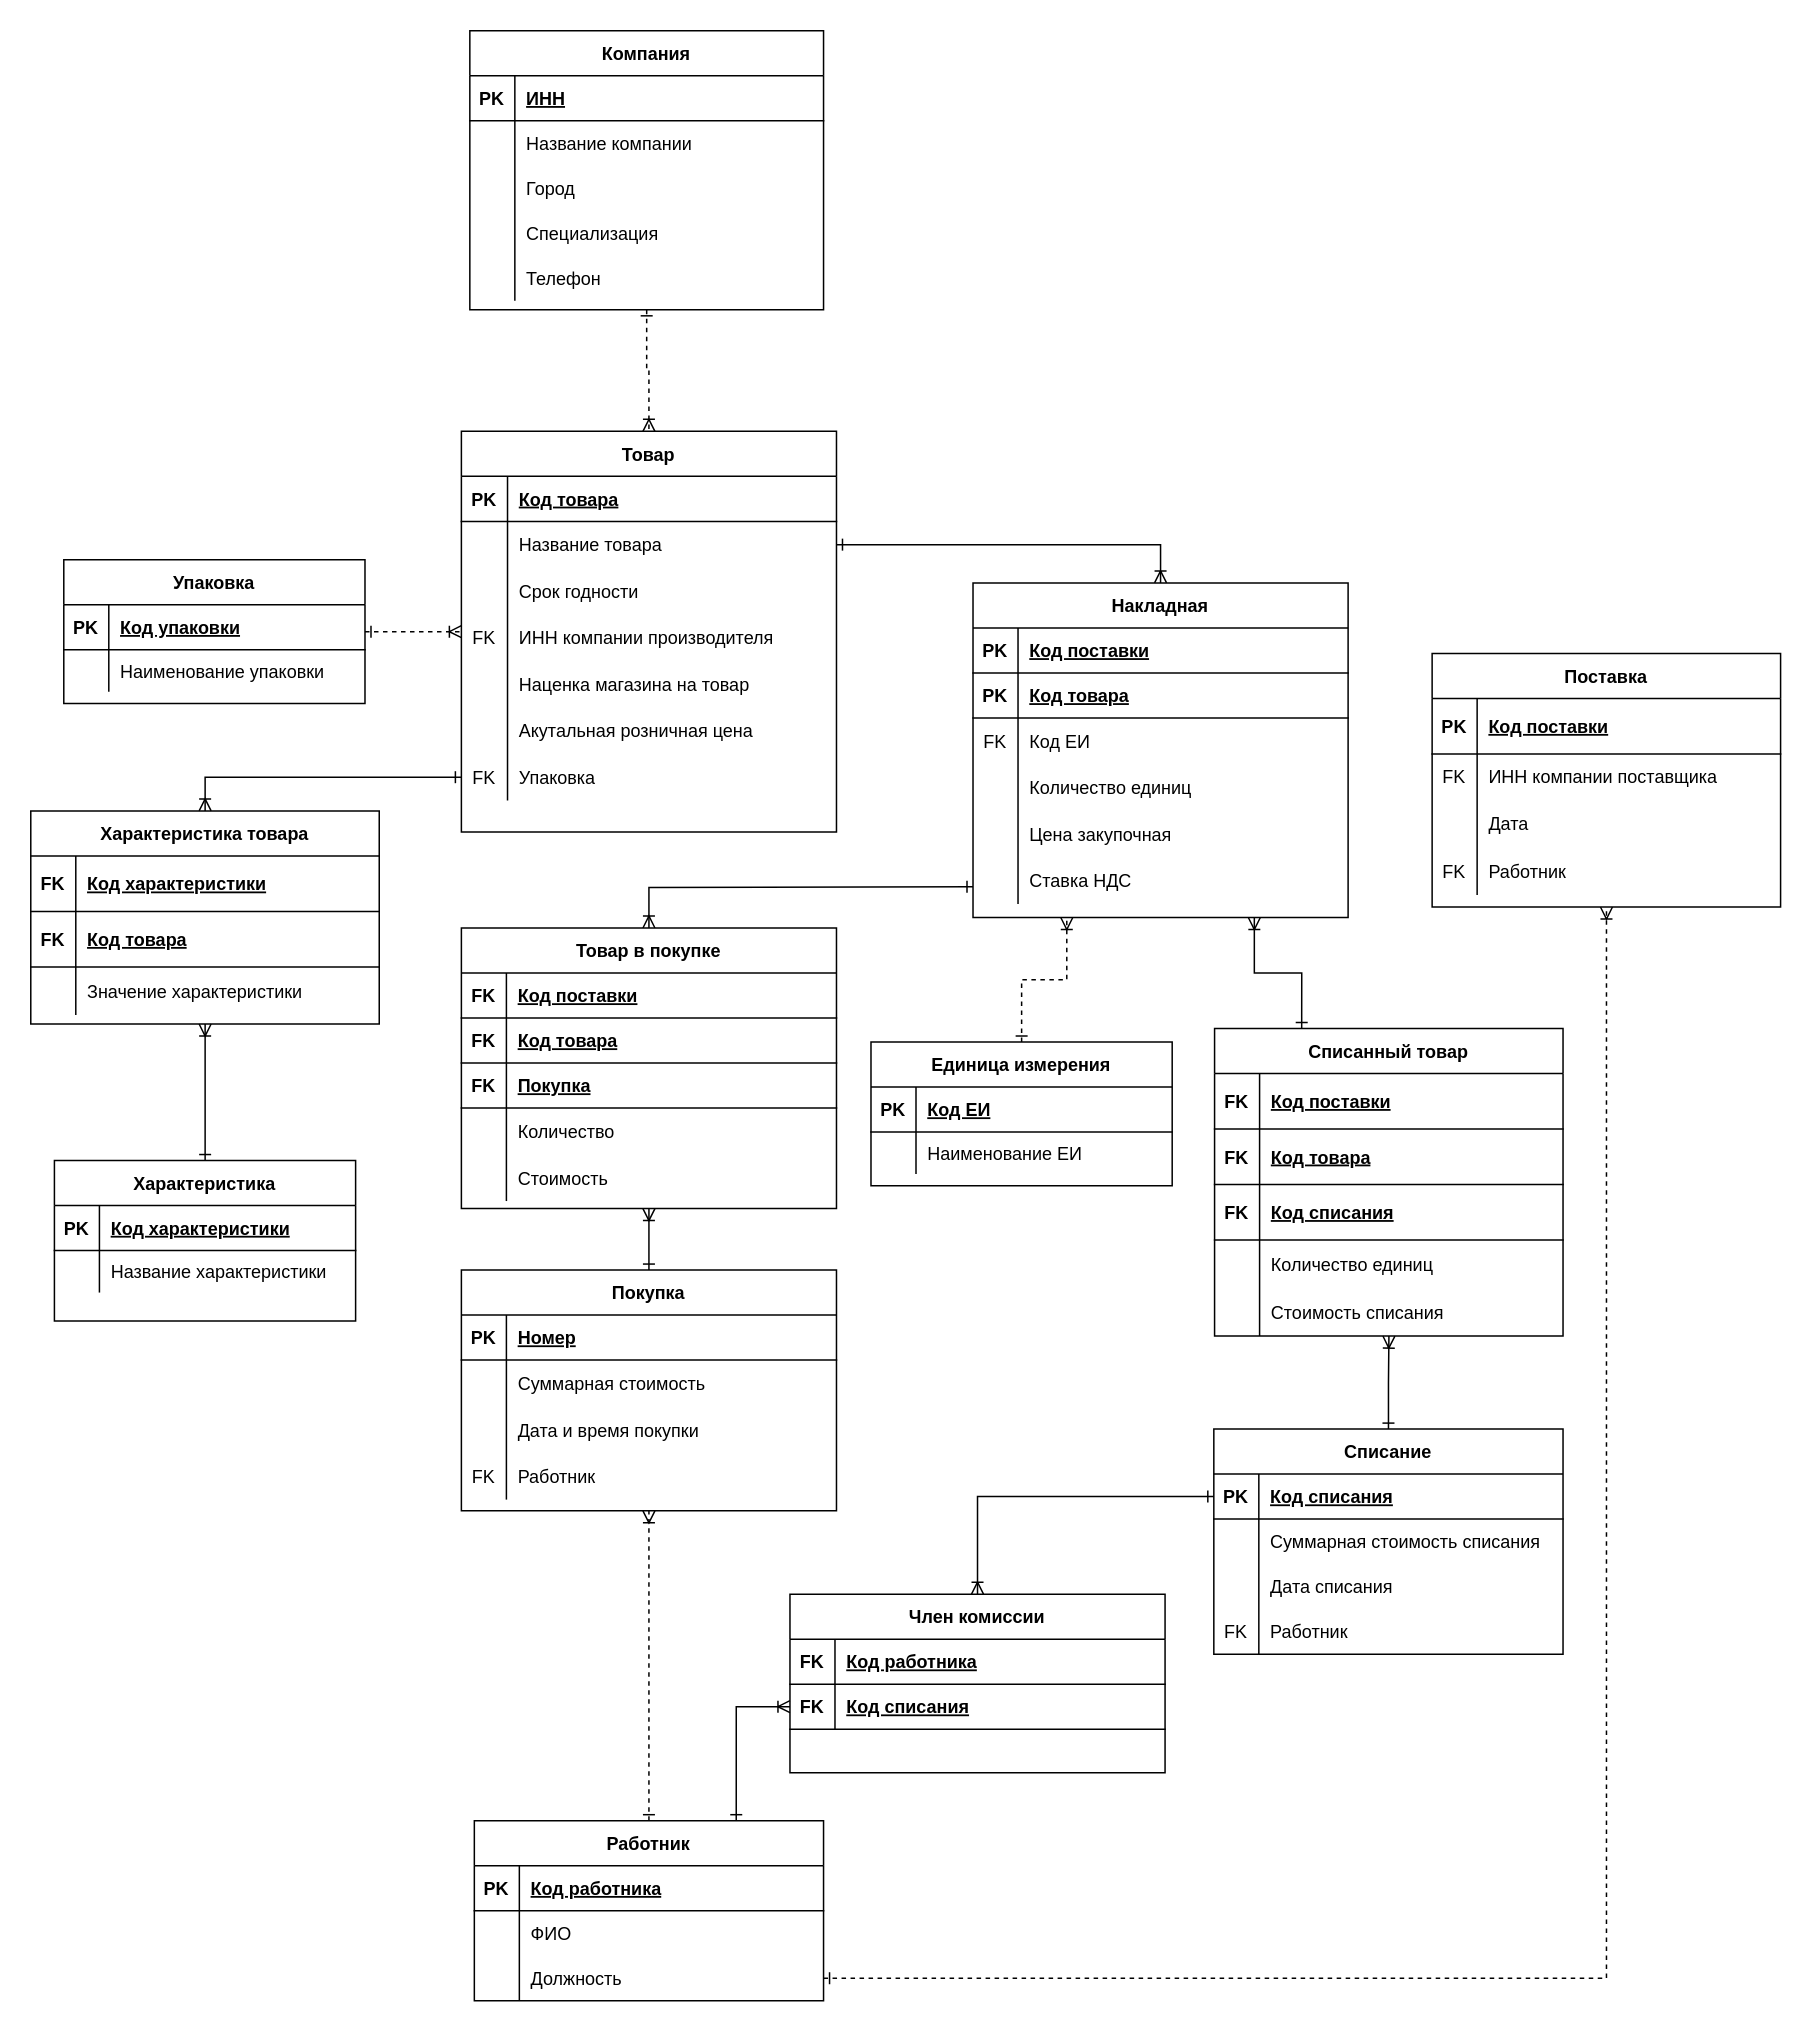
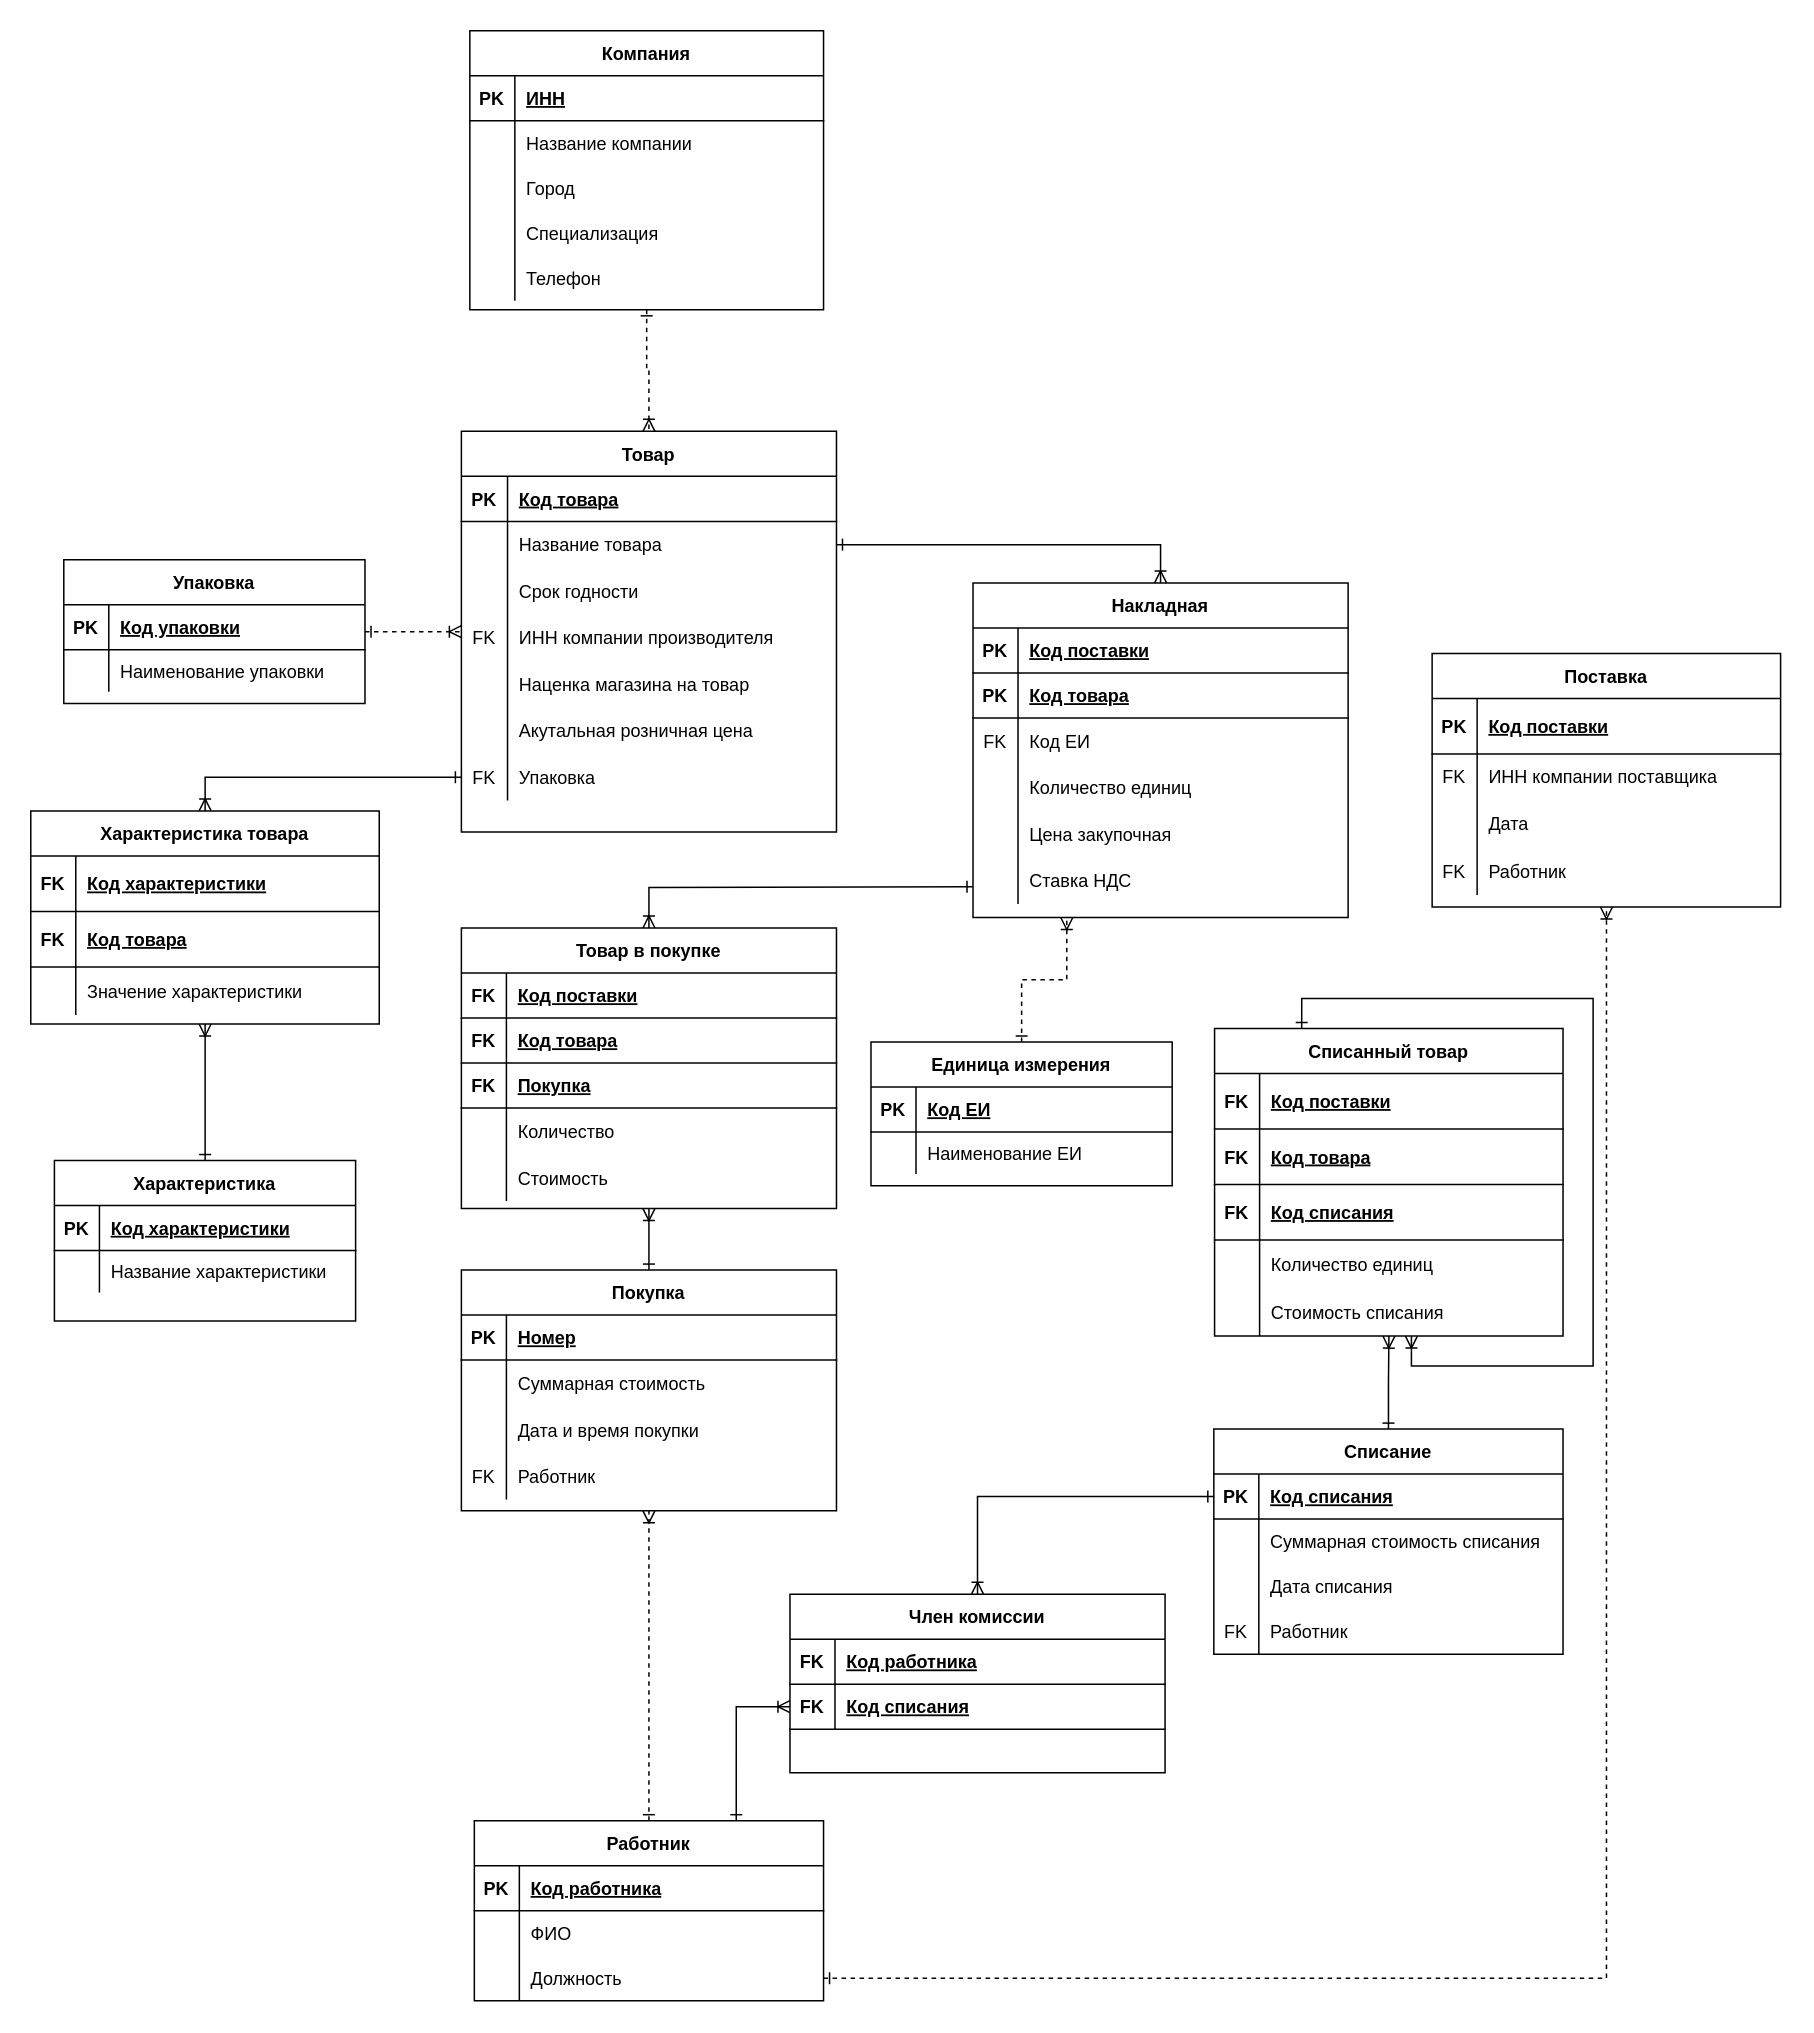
(1265, 973) -> (1593, 1139)
